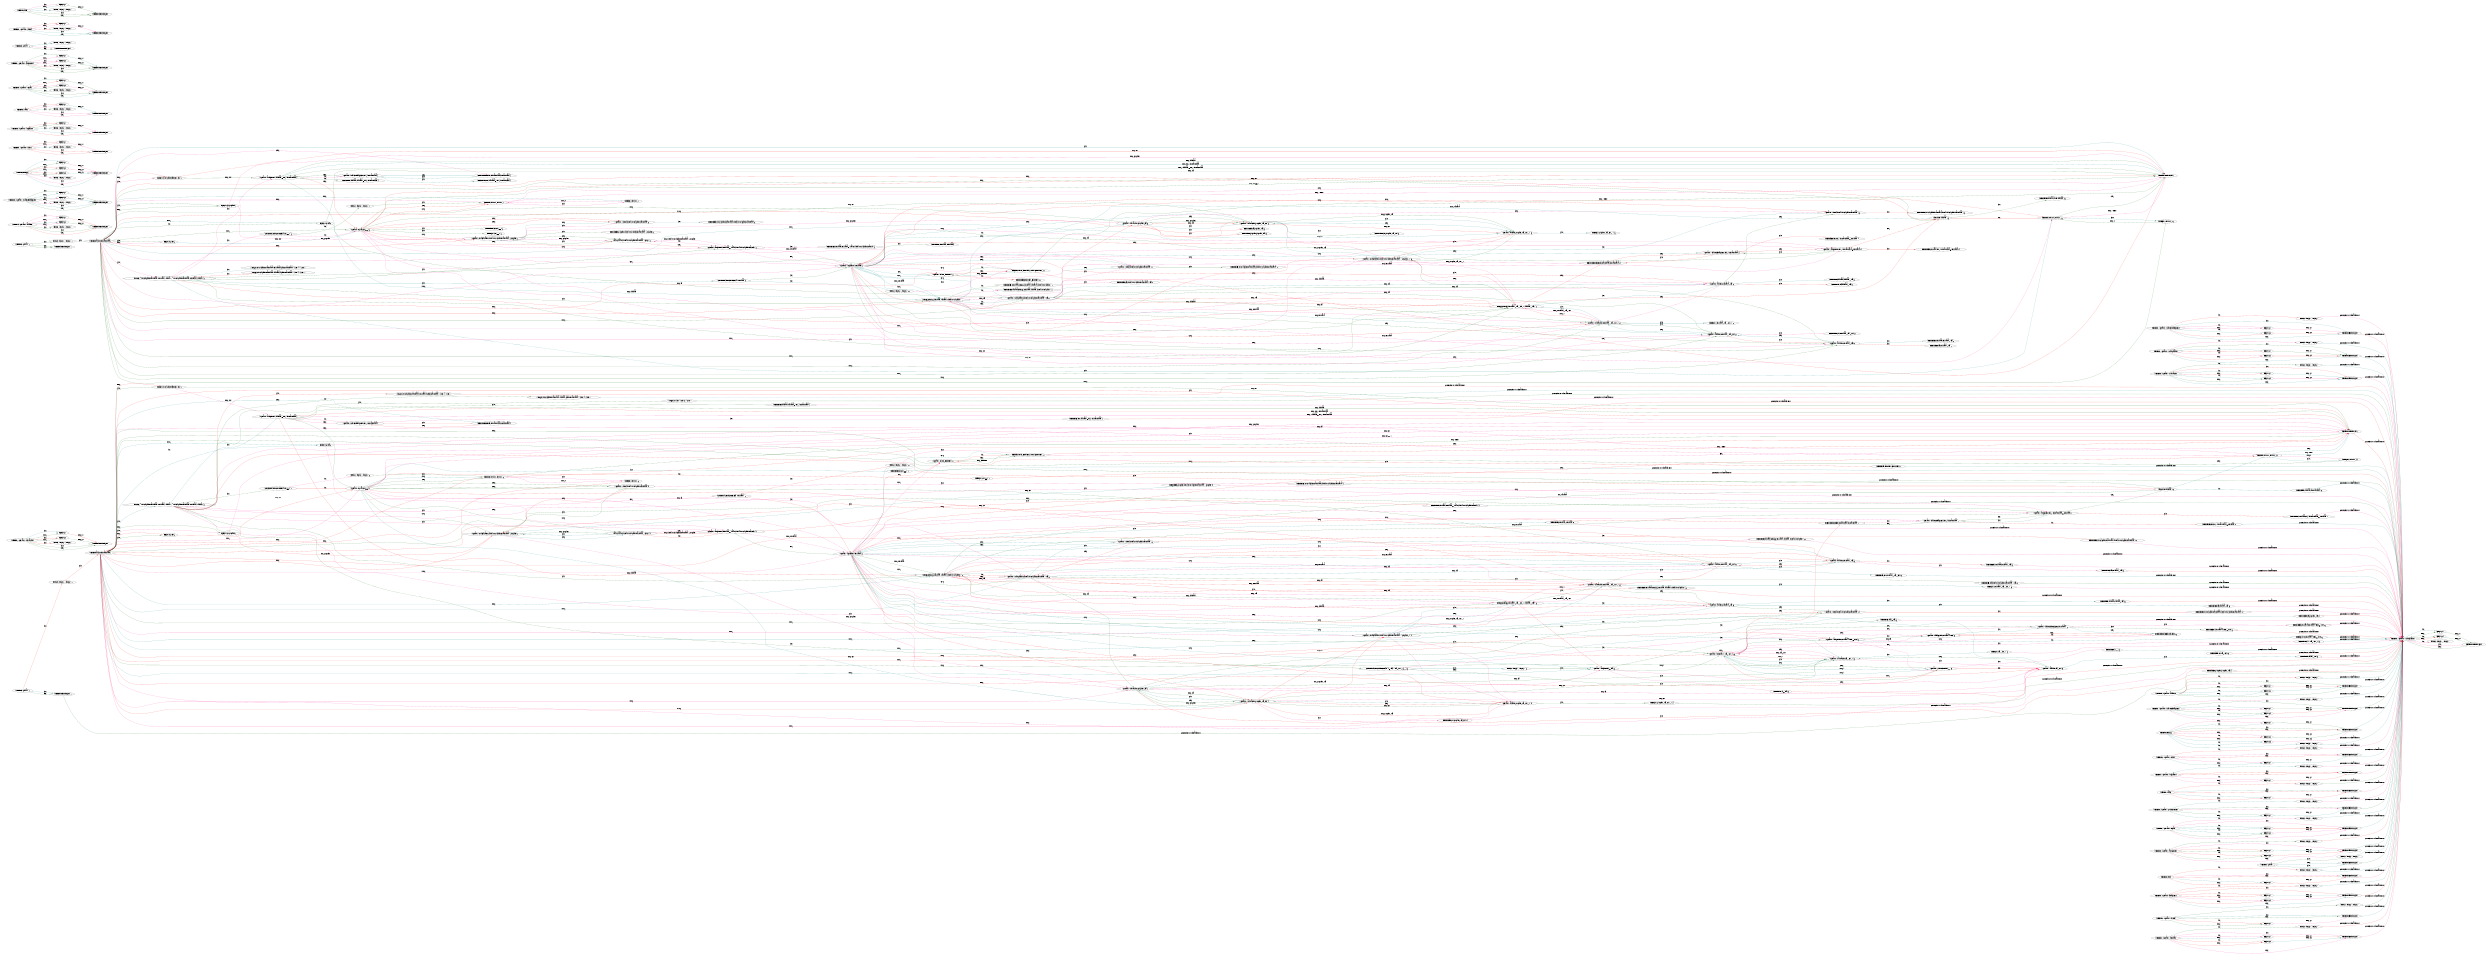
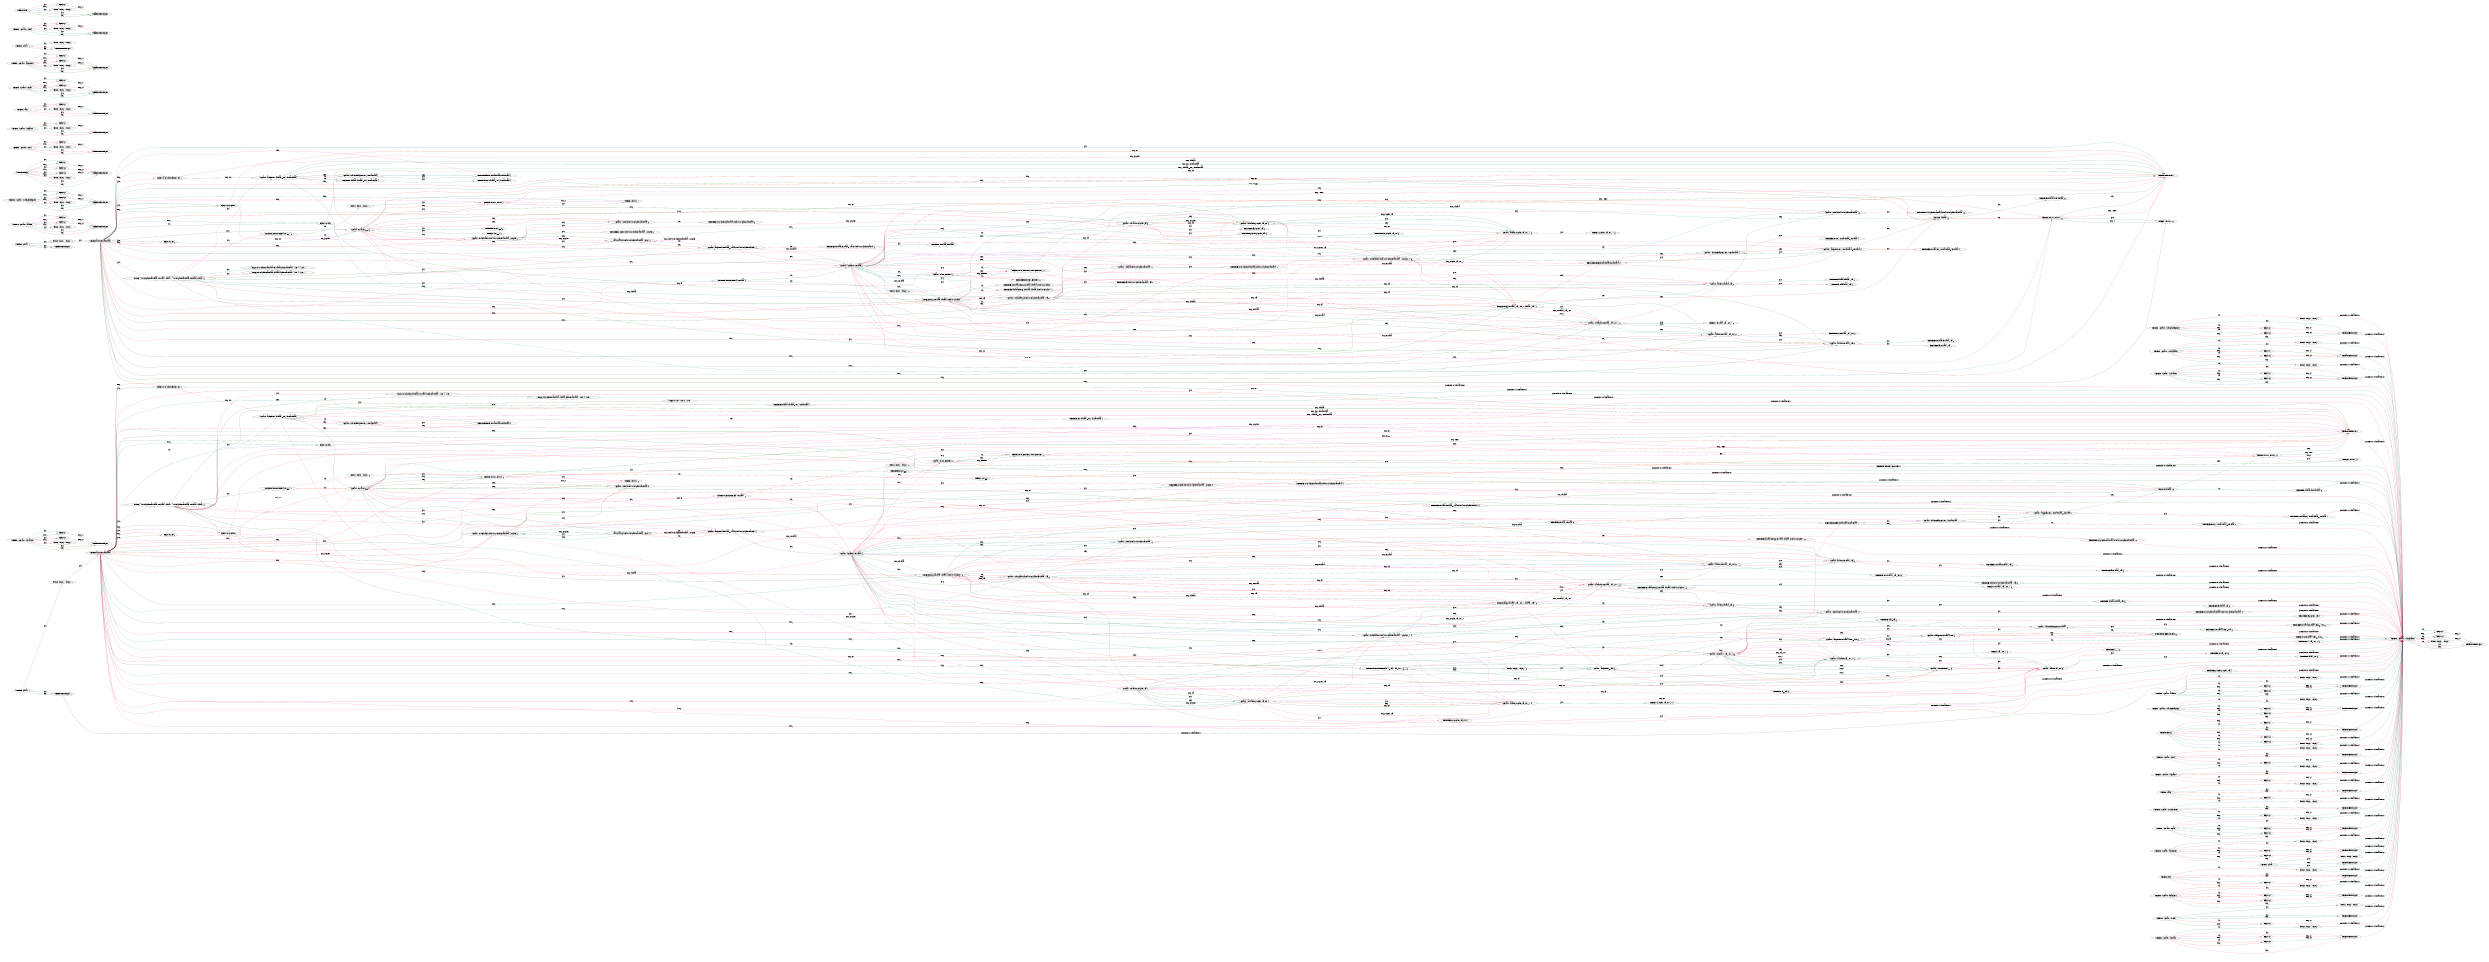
none -> (2132, 654)
